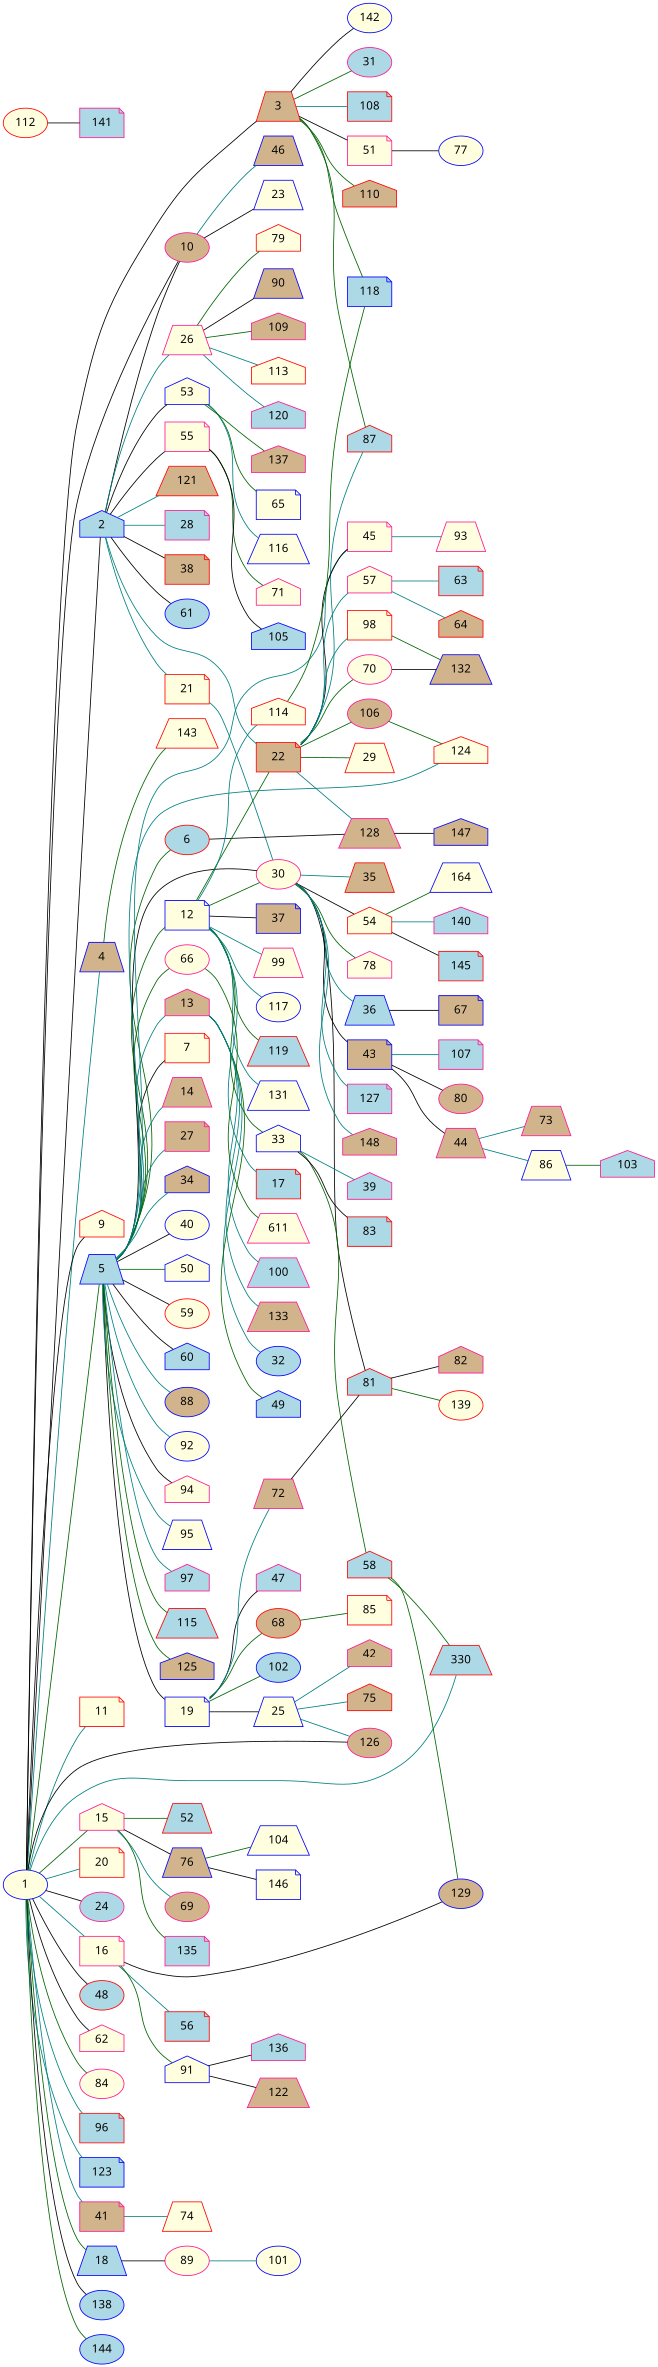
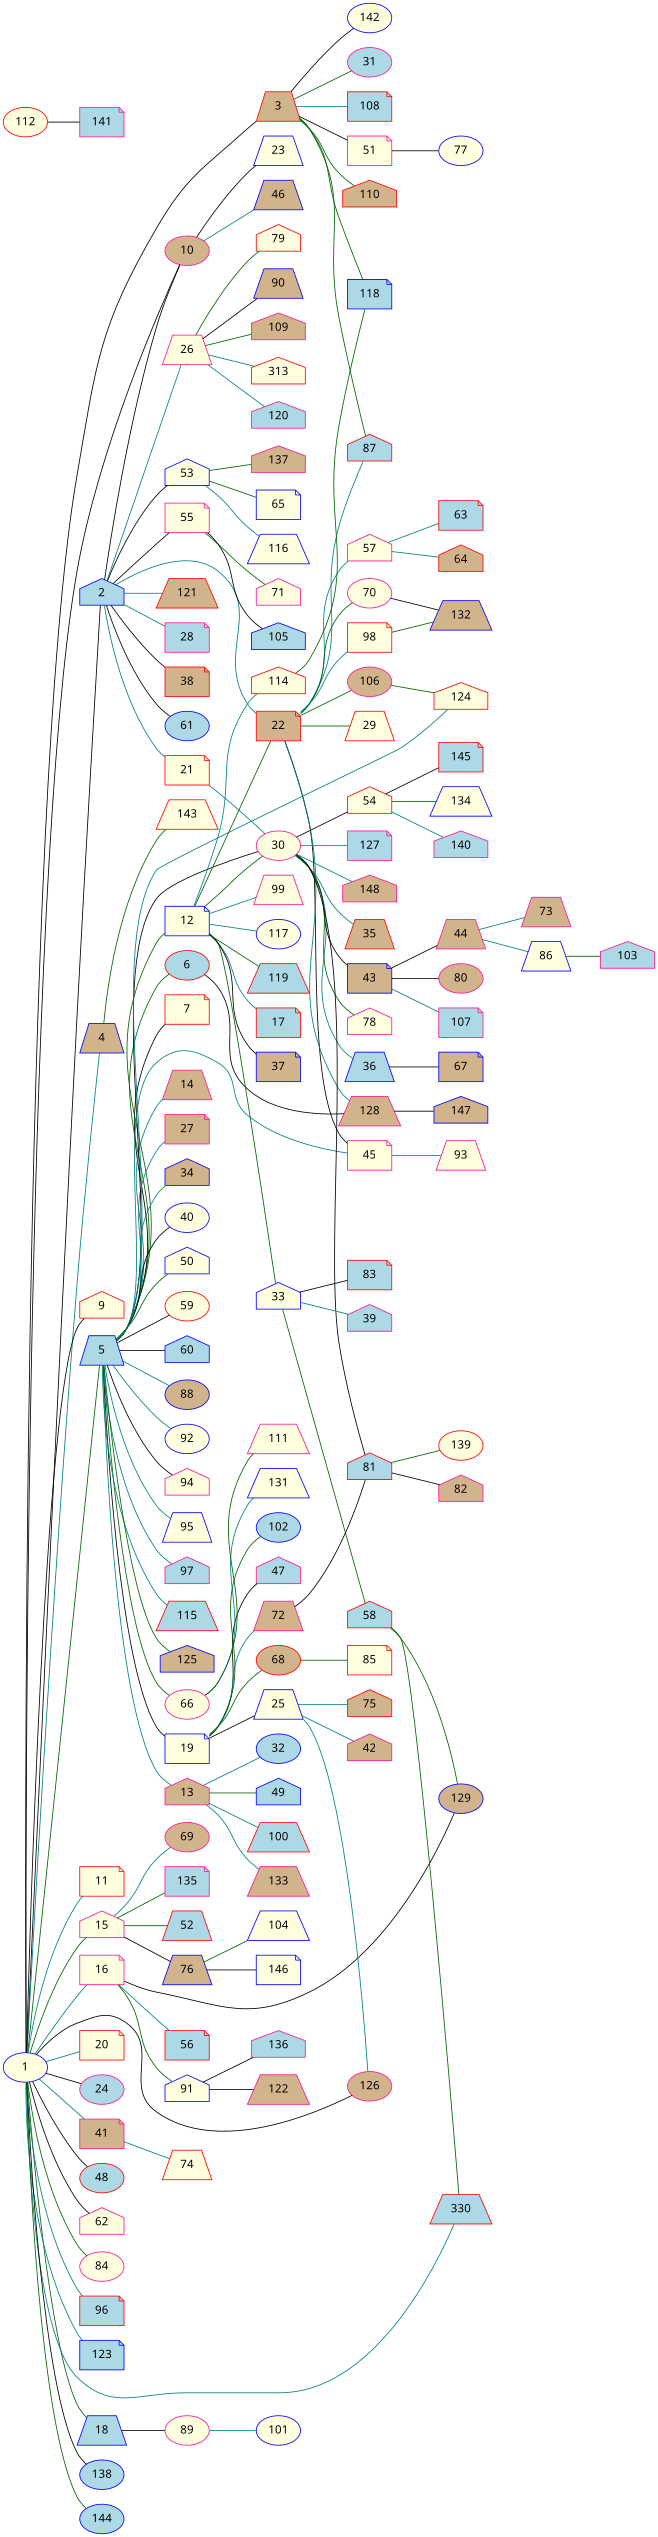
(278, 372) -> (278, 372)
(461, 878) -> (461, 801)
(233, 1007) -> (233, 1598)
(278, 1228) -> (278, 1439)
(278, 1273) -> (278, 1837)
(121, 1461) -> (135, 1551)
